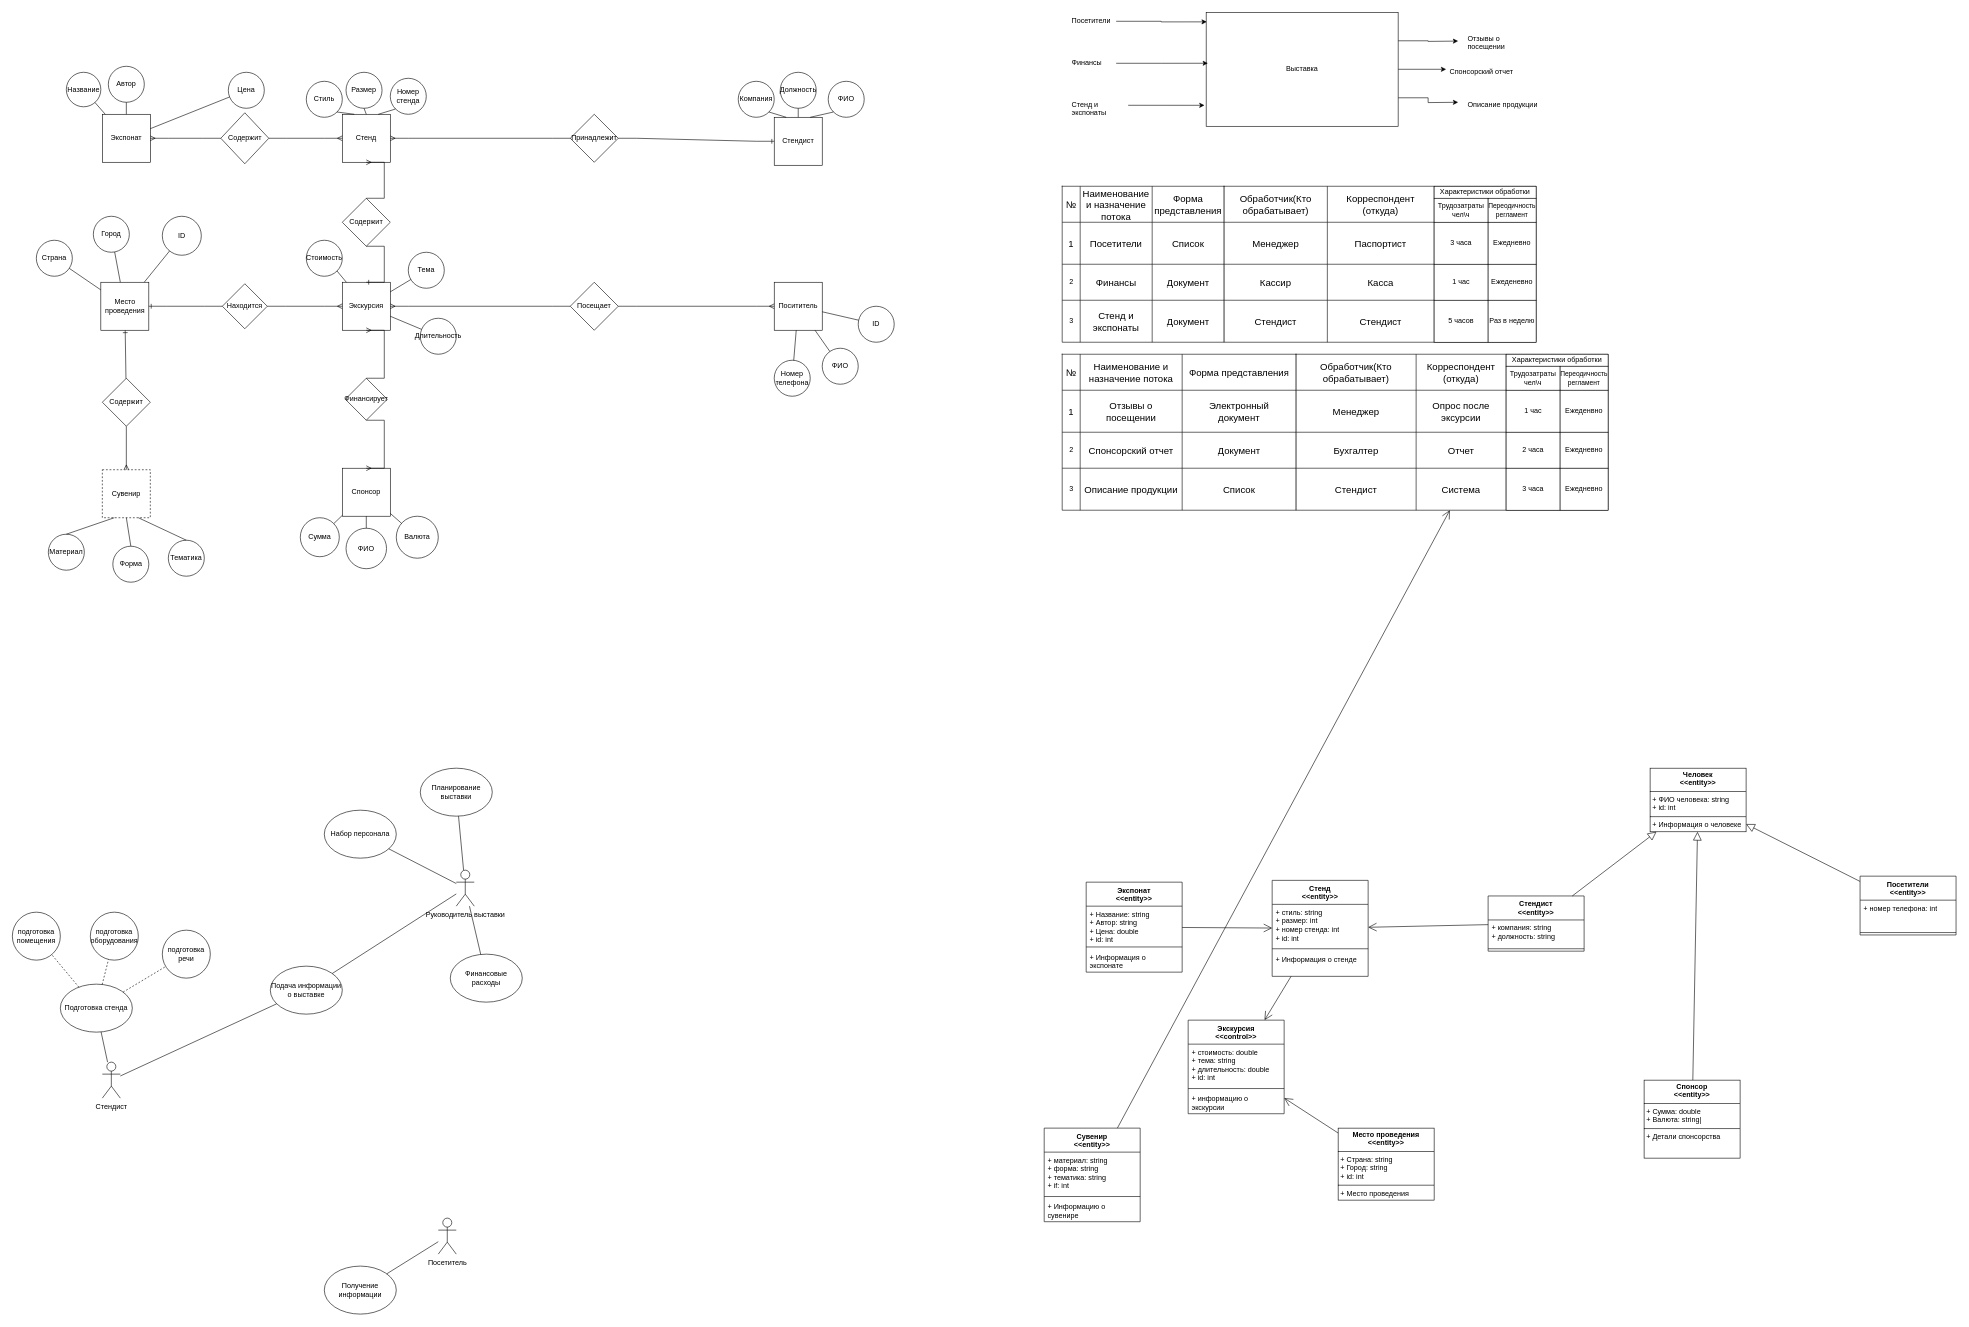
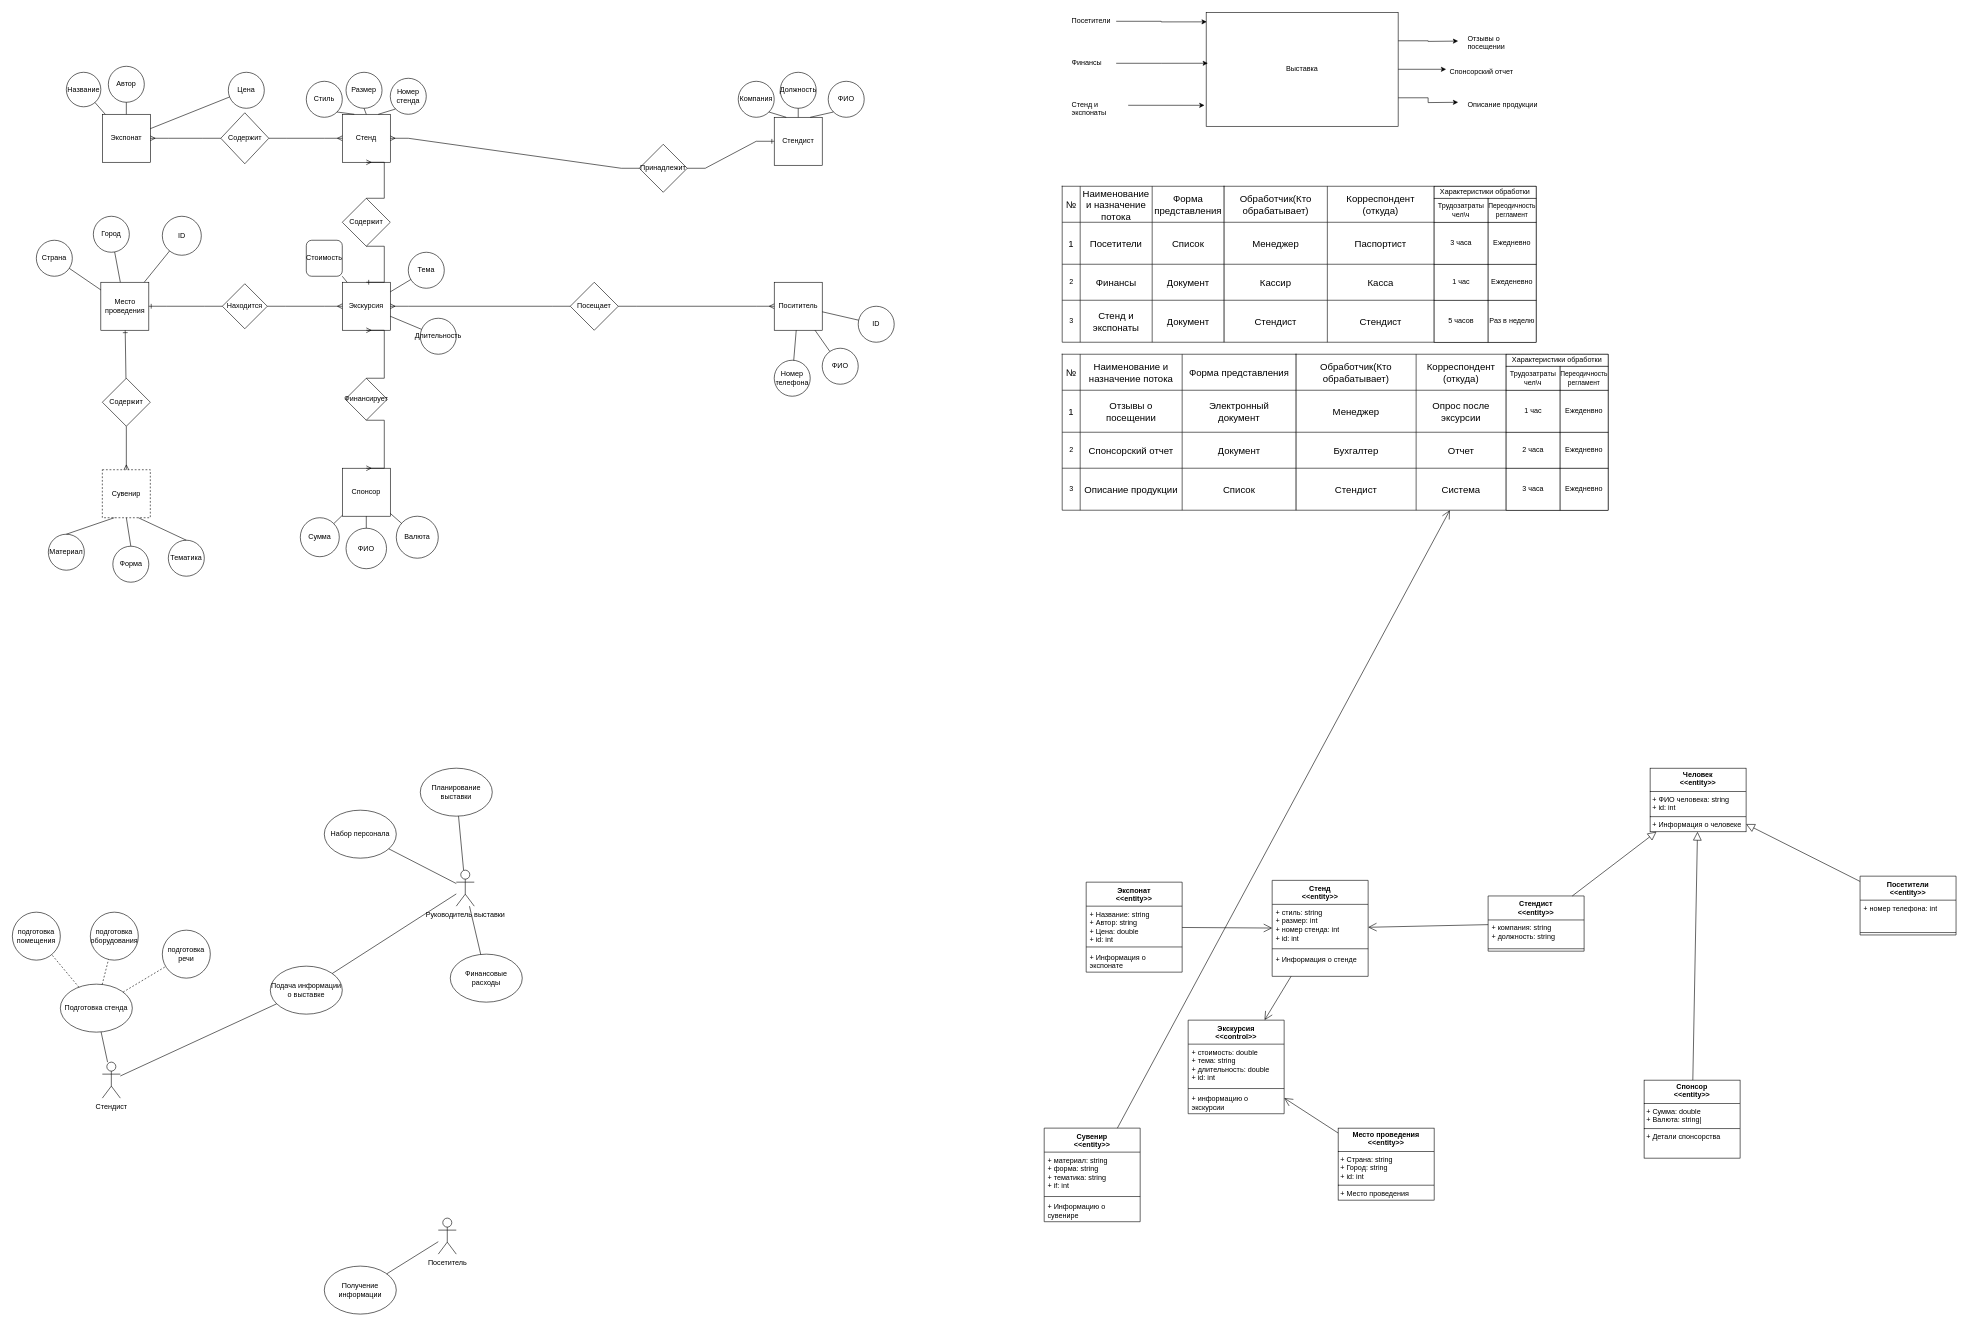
(594, 138) -> (663, 168)
(324, 258) -> (324, 258)
